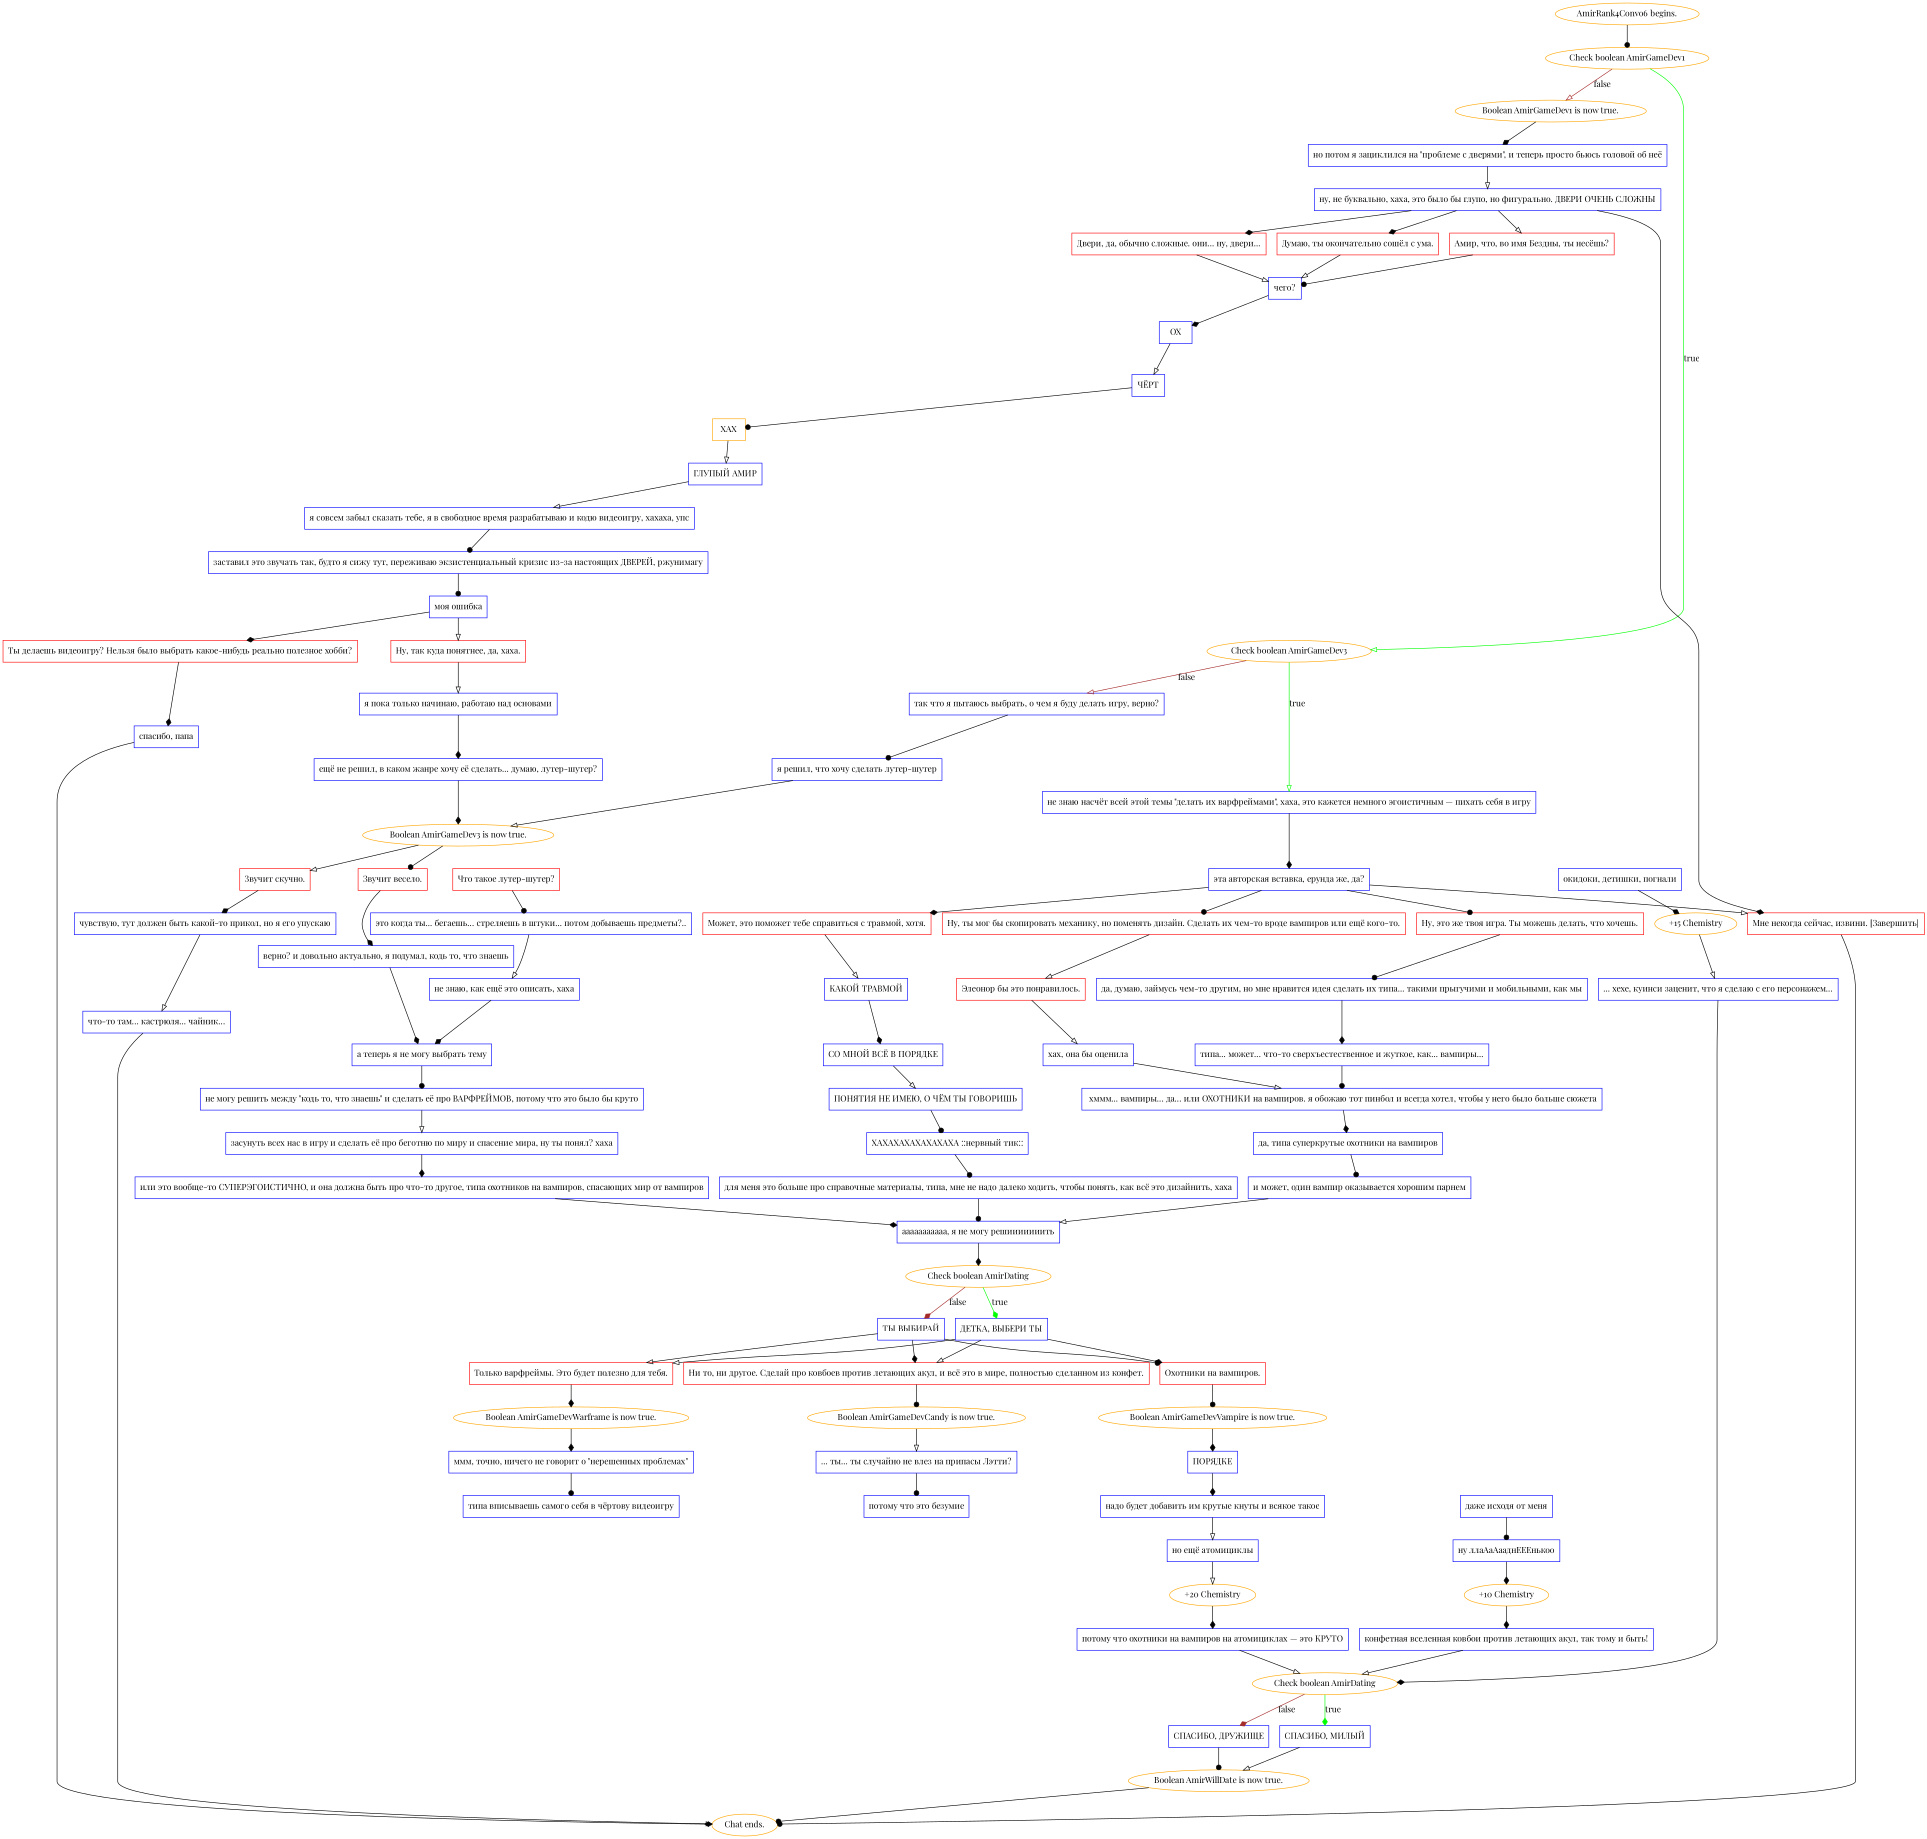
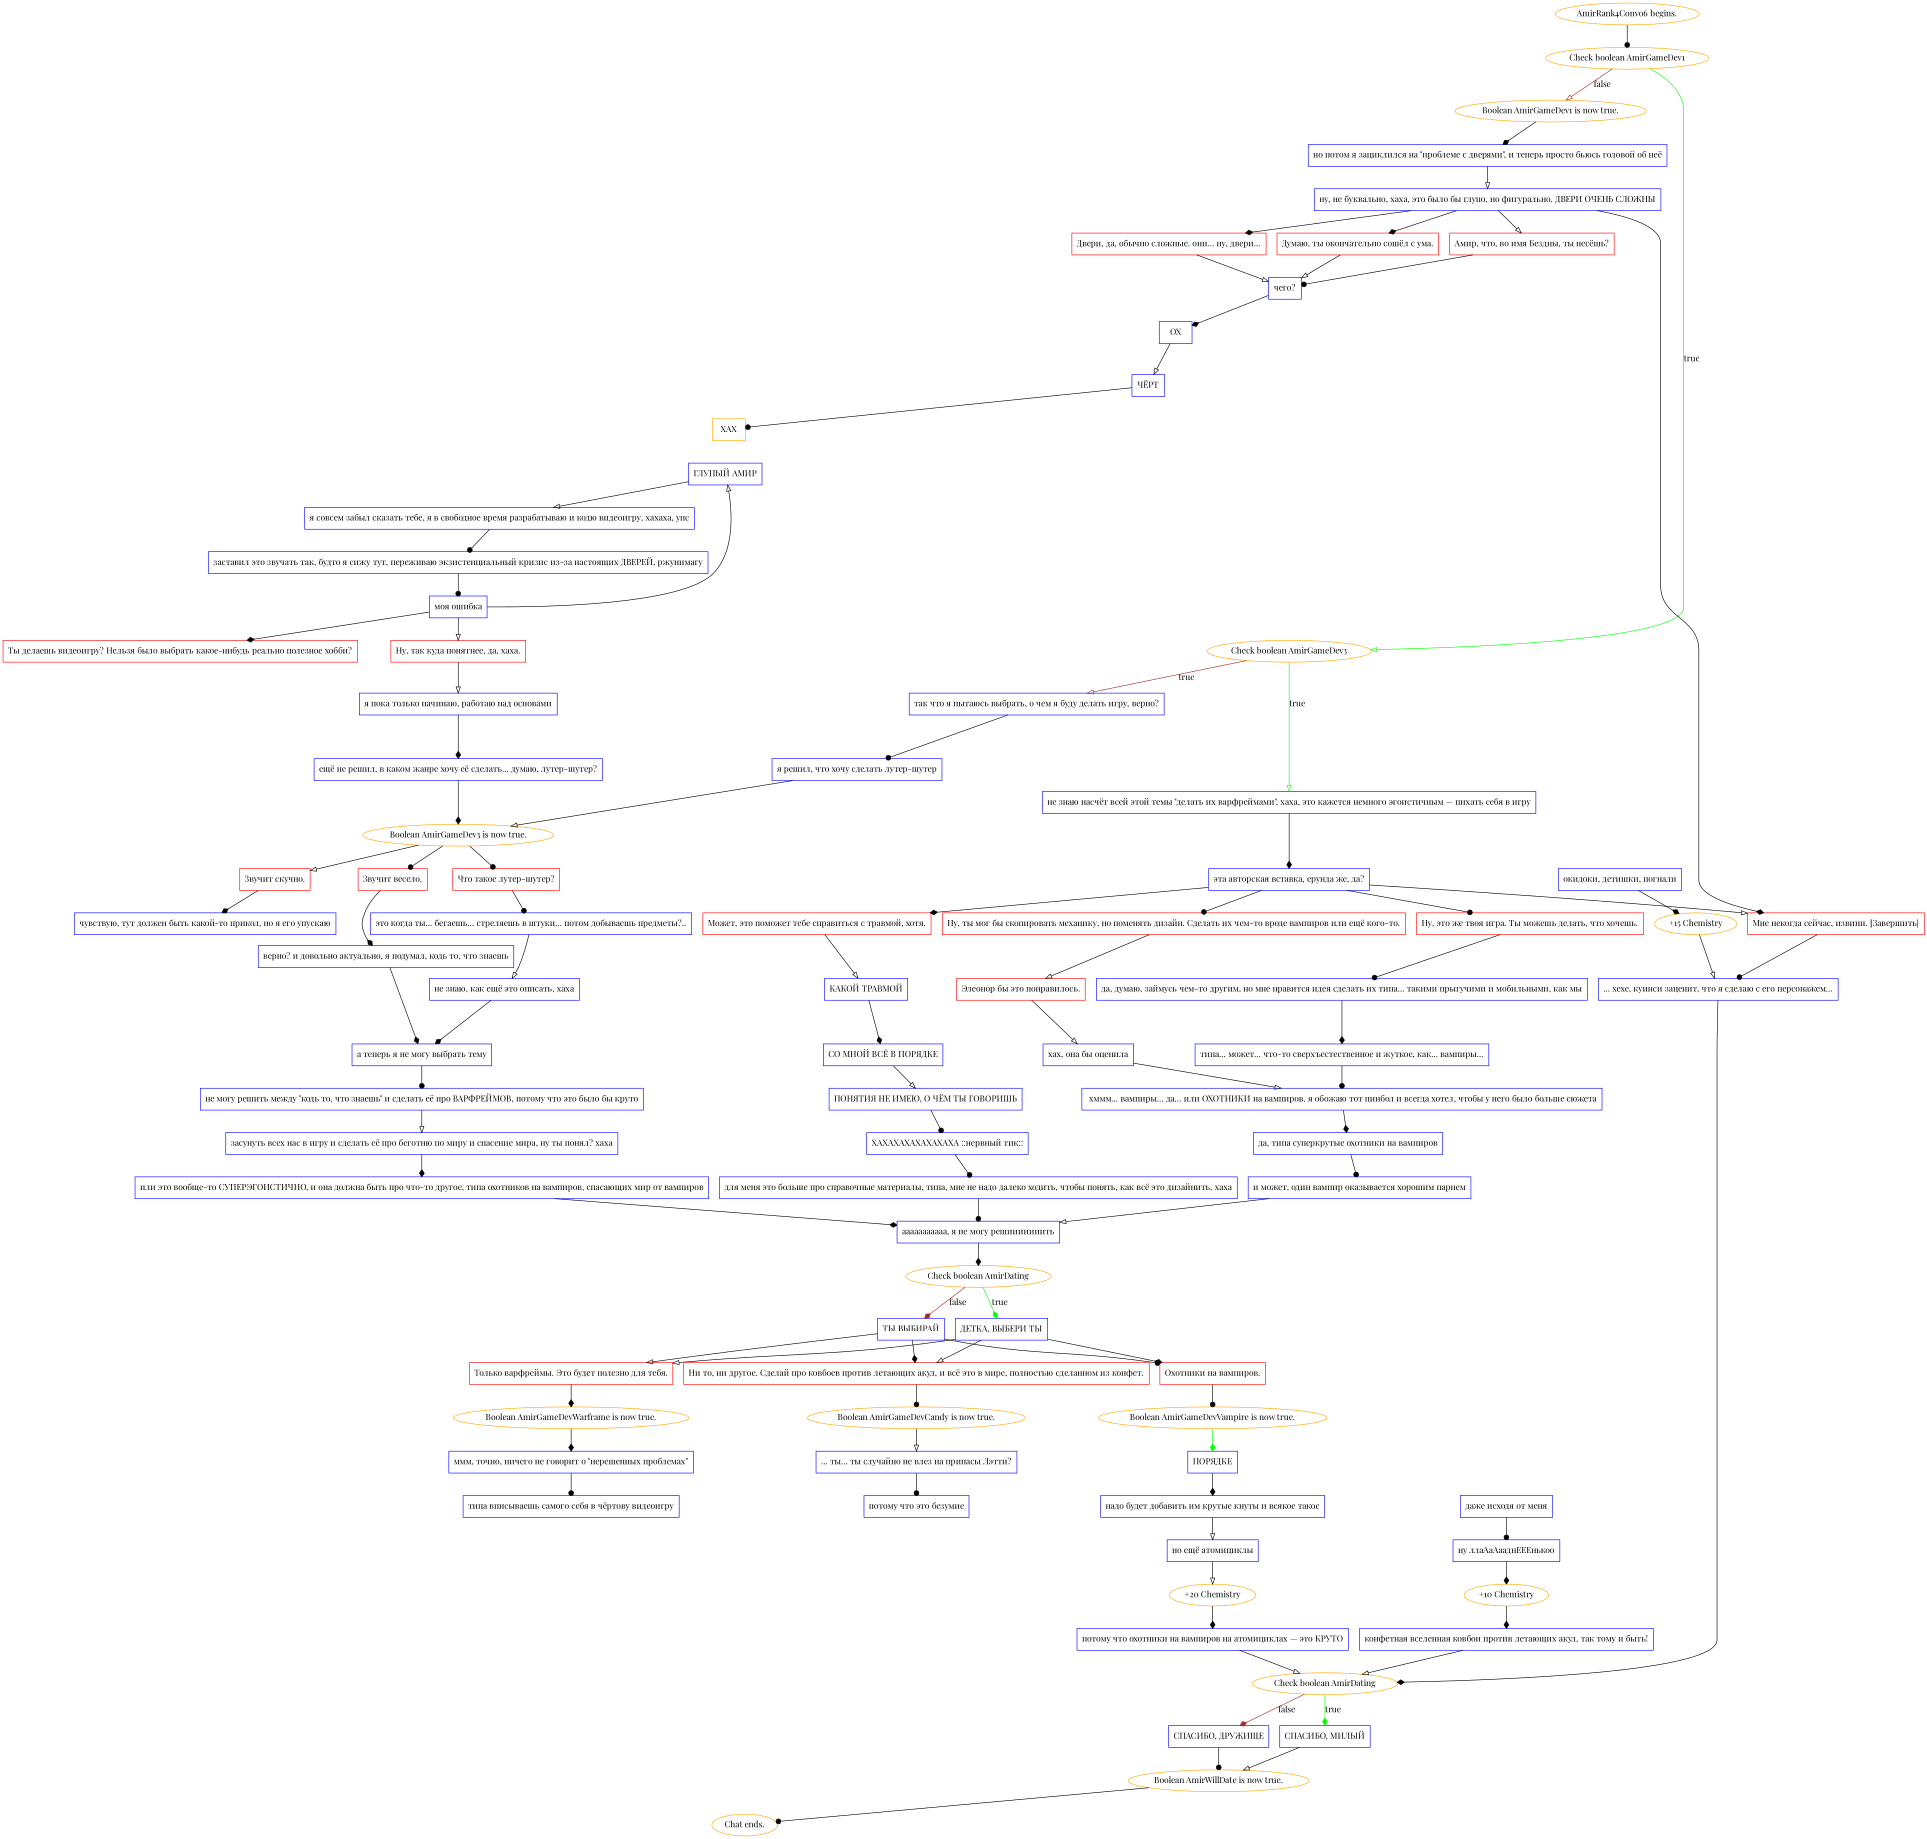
(727, 449) -> (646, 598)
(1187, 678) -> (1187, 678)
(166, 737) -> none
none -> (480, 856)
(157, 1022) -> none
(1213, 1436) -> (1213, 1436)
(1744, 1797) -> (1779, 955)
